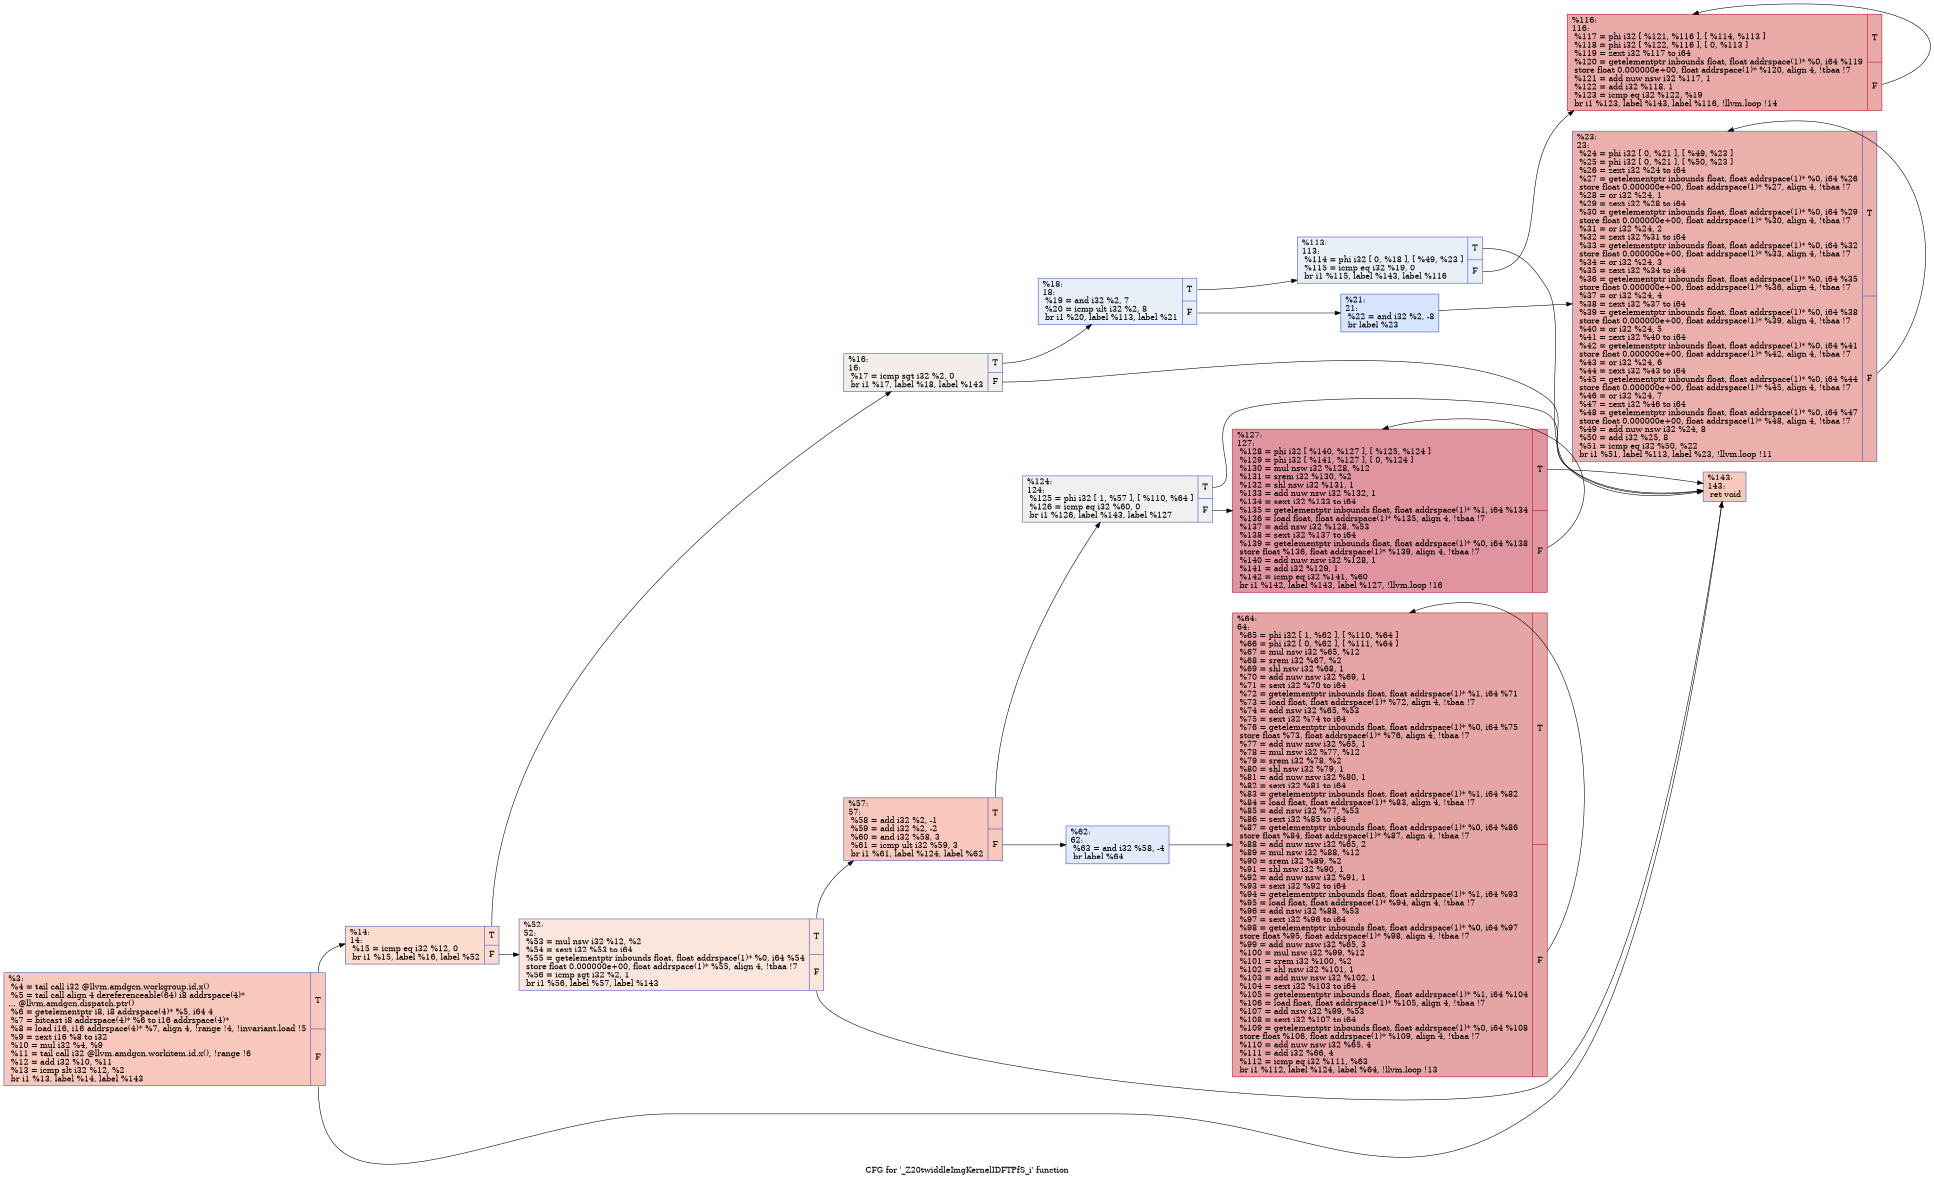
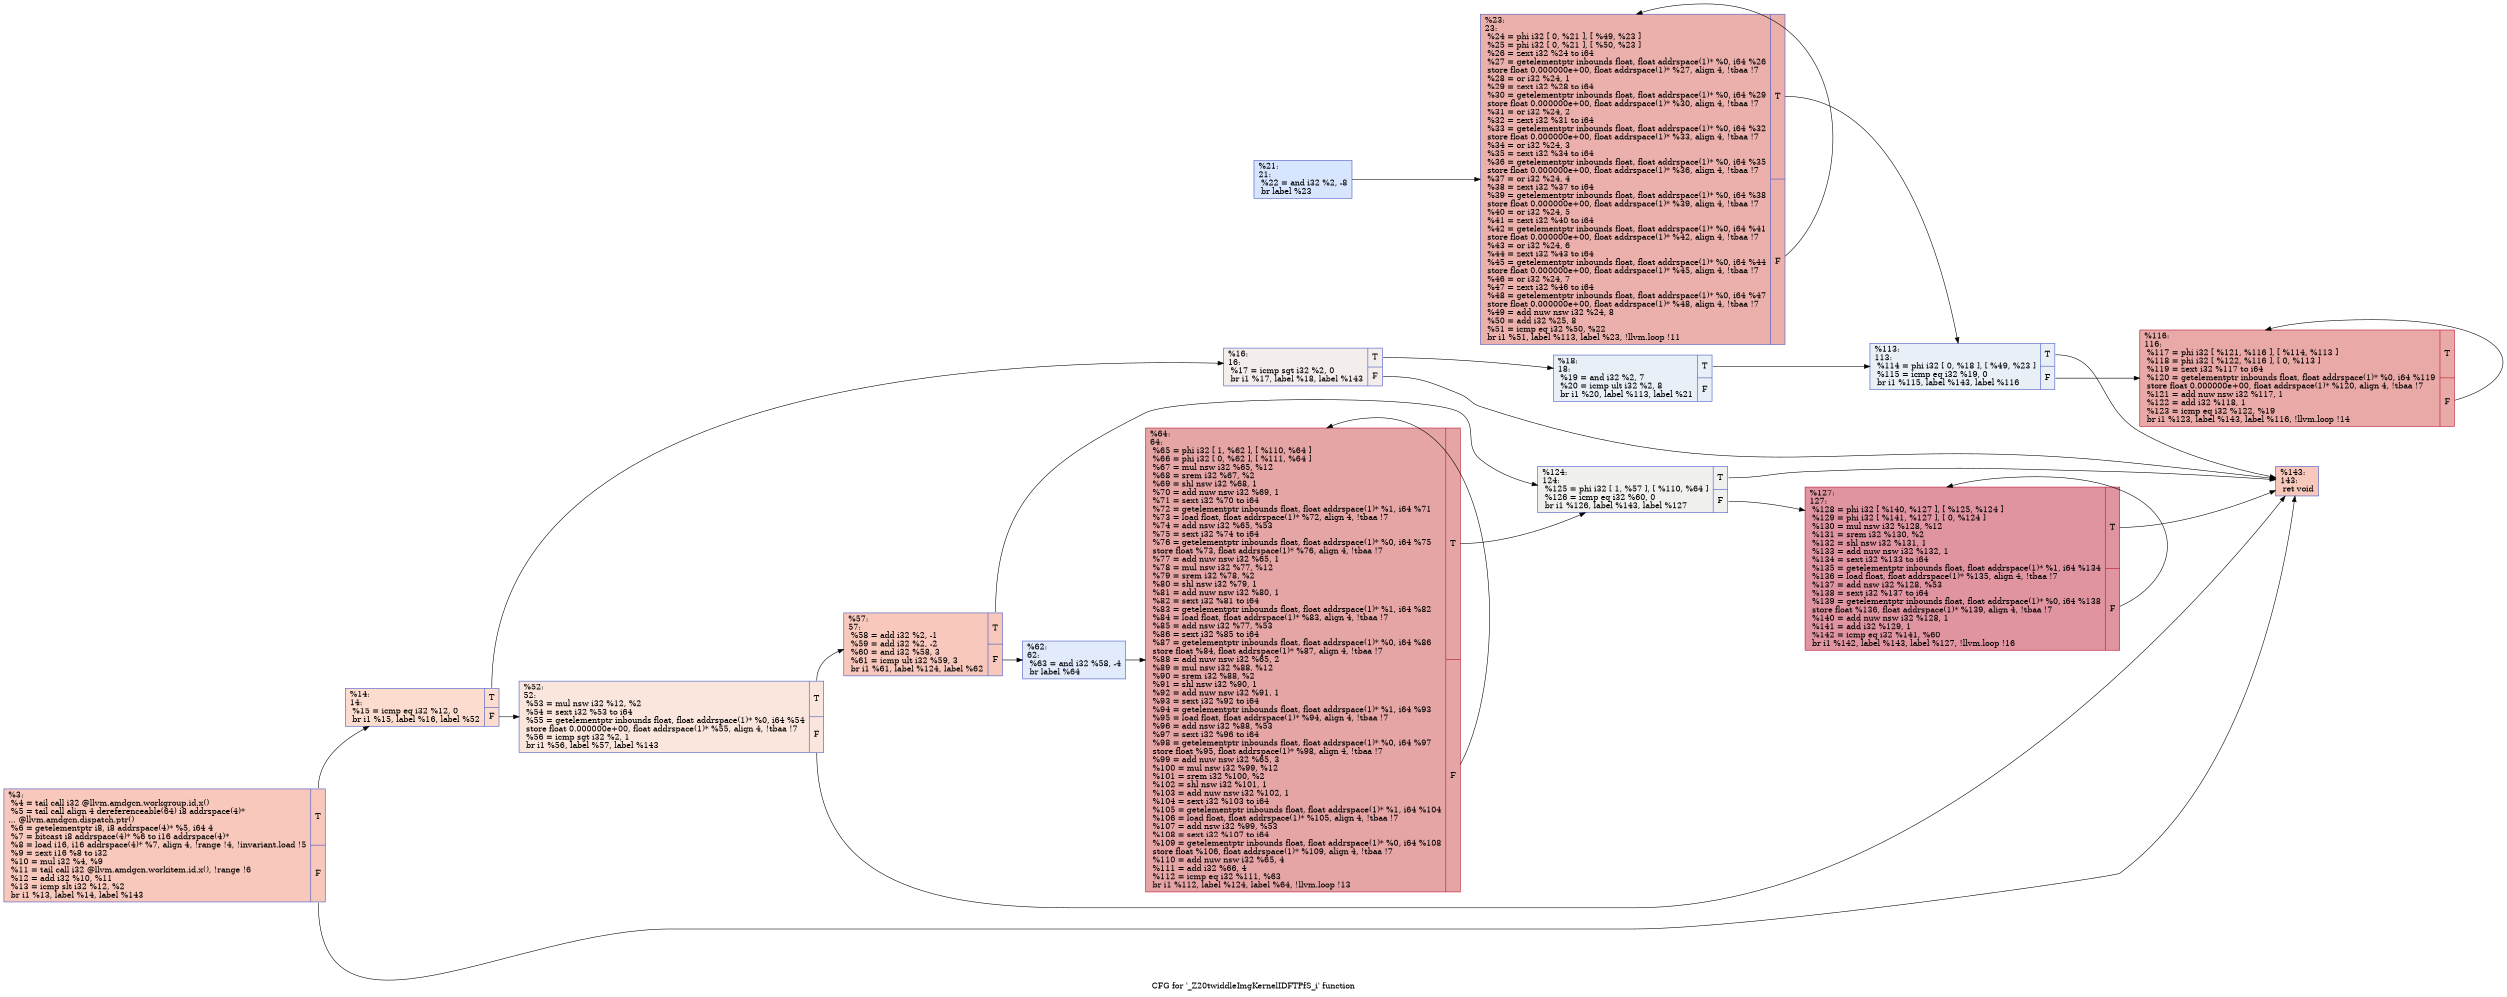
none -> (1907, 187)
(1266, 313) -> none
none -> (1522, 535)
(1289, 861) -> (1202, 676)
